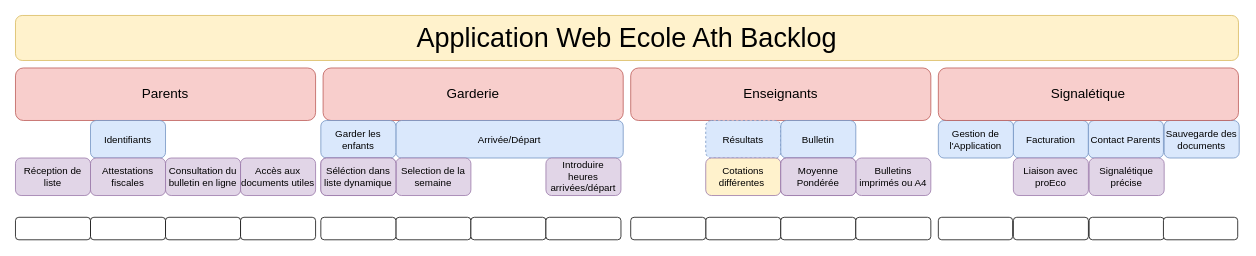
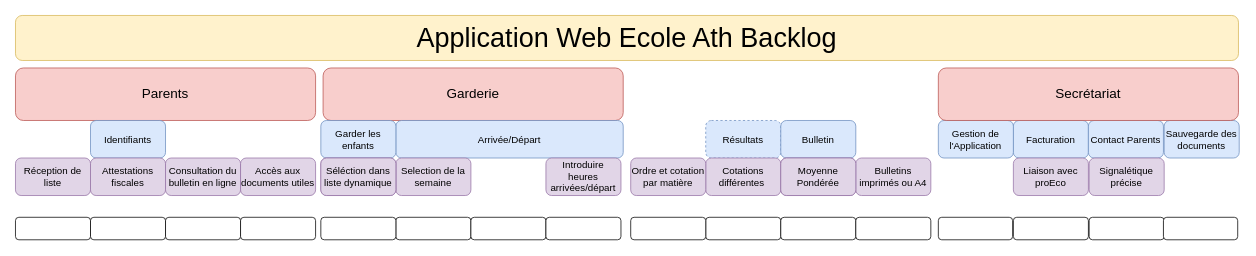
(780, 94) -> none
(1088, 94) -> (1088, 94)
none -> (668, 177)
(743, 177) -> (743, 177)
